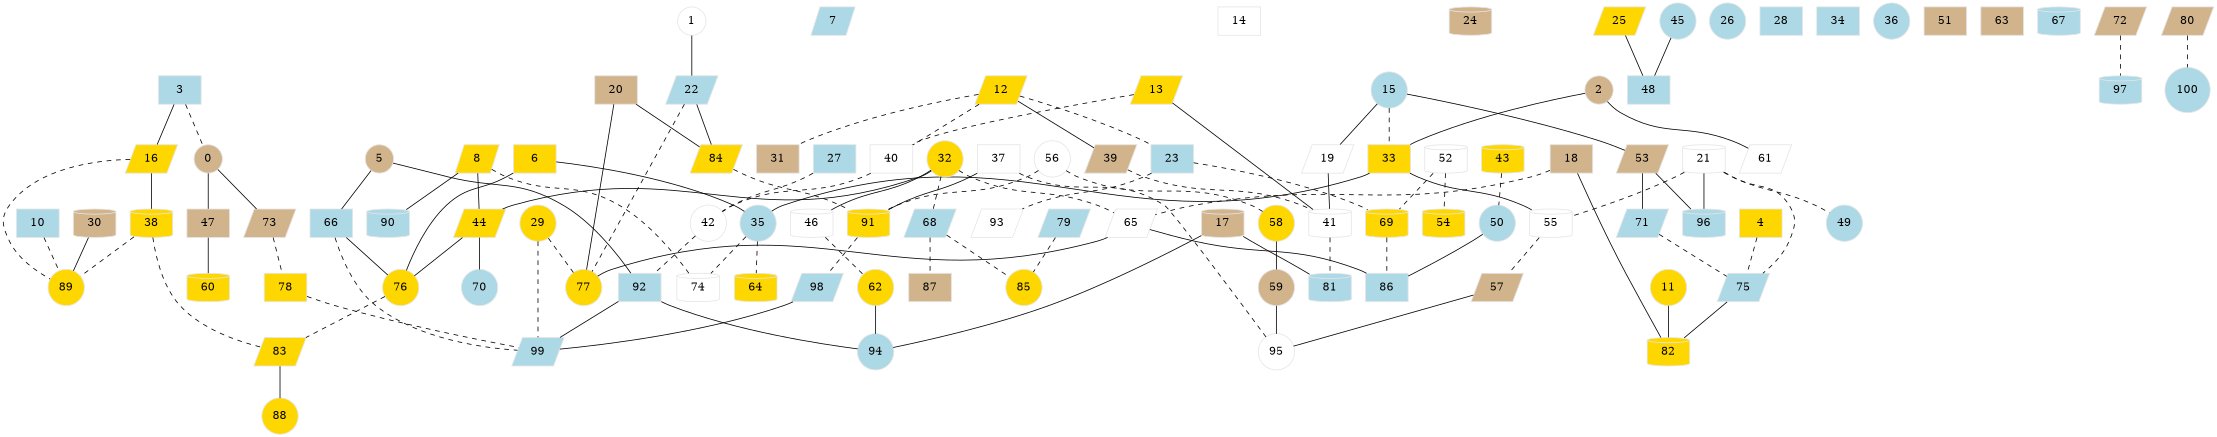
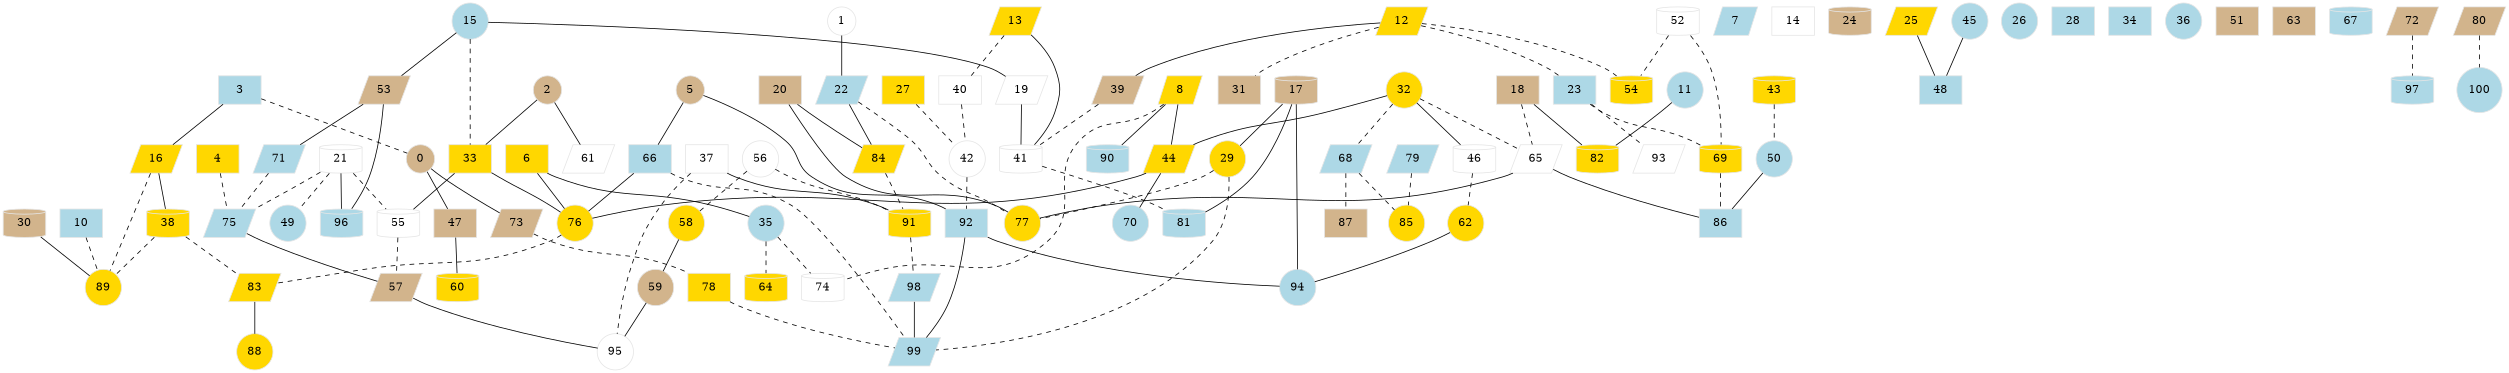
none -> (1268, 119)
(946, 125) -> (1522, 40)
(835, 159) -> (903, 90)
(1115, 195) -> (526, 192)
(1668, 287) -> (1685, 90)
(1706, 320) -> (311, 260)
